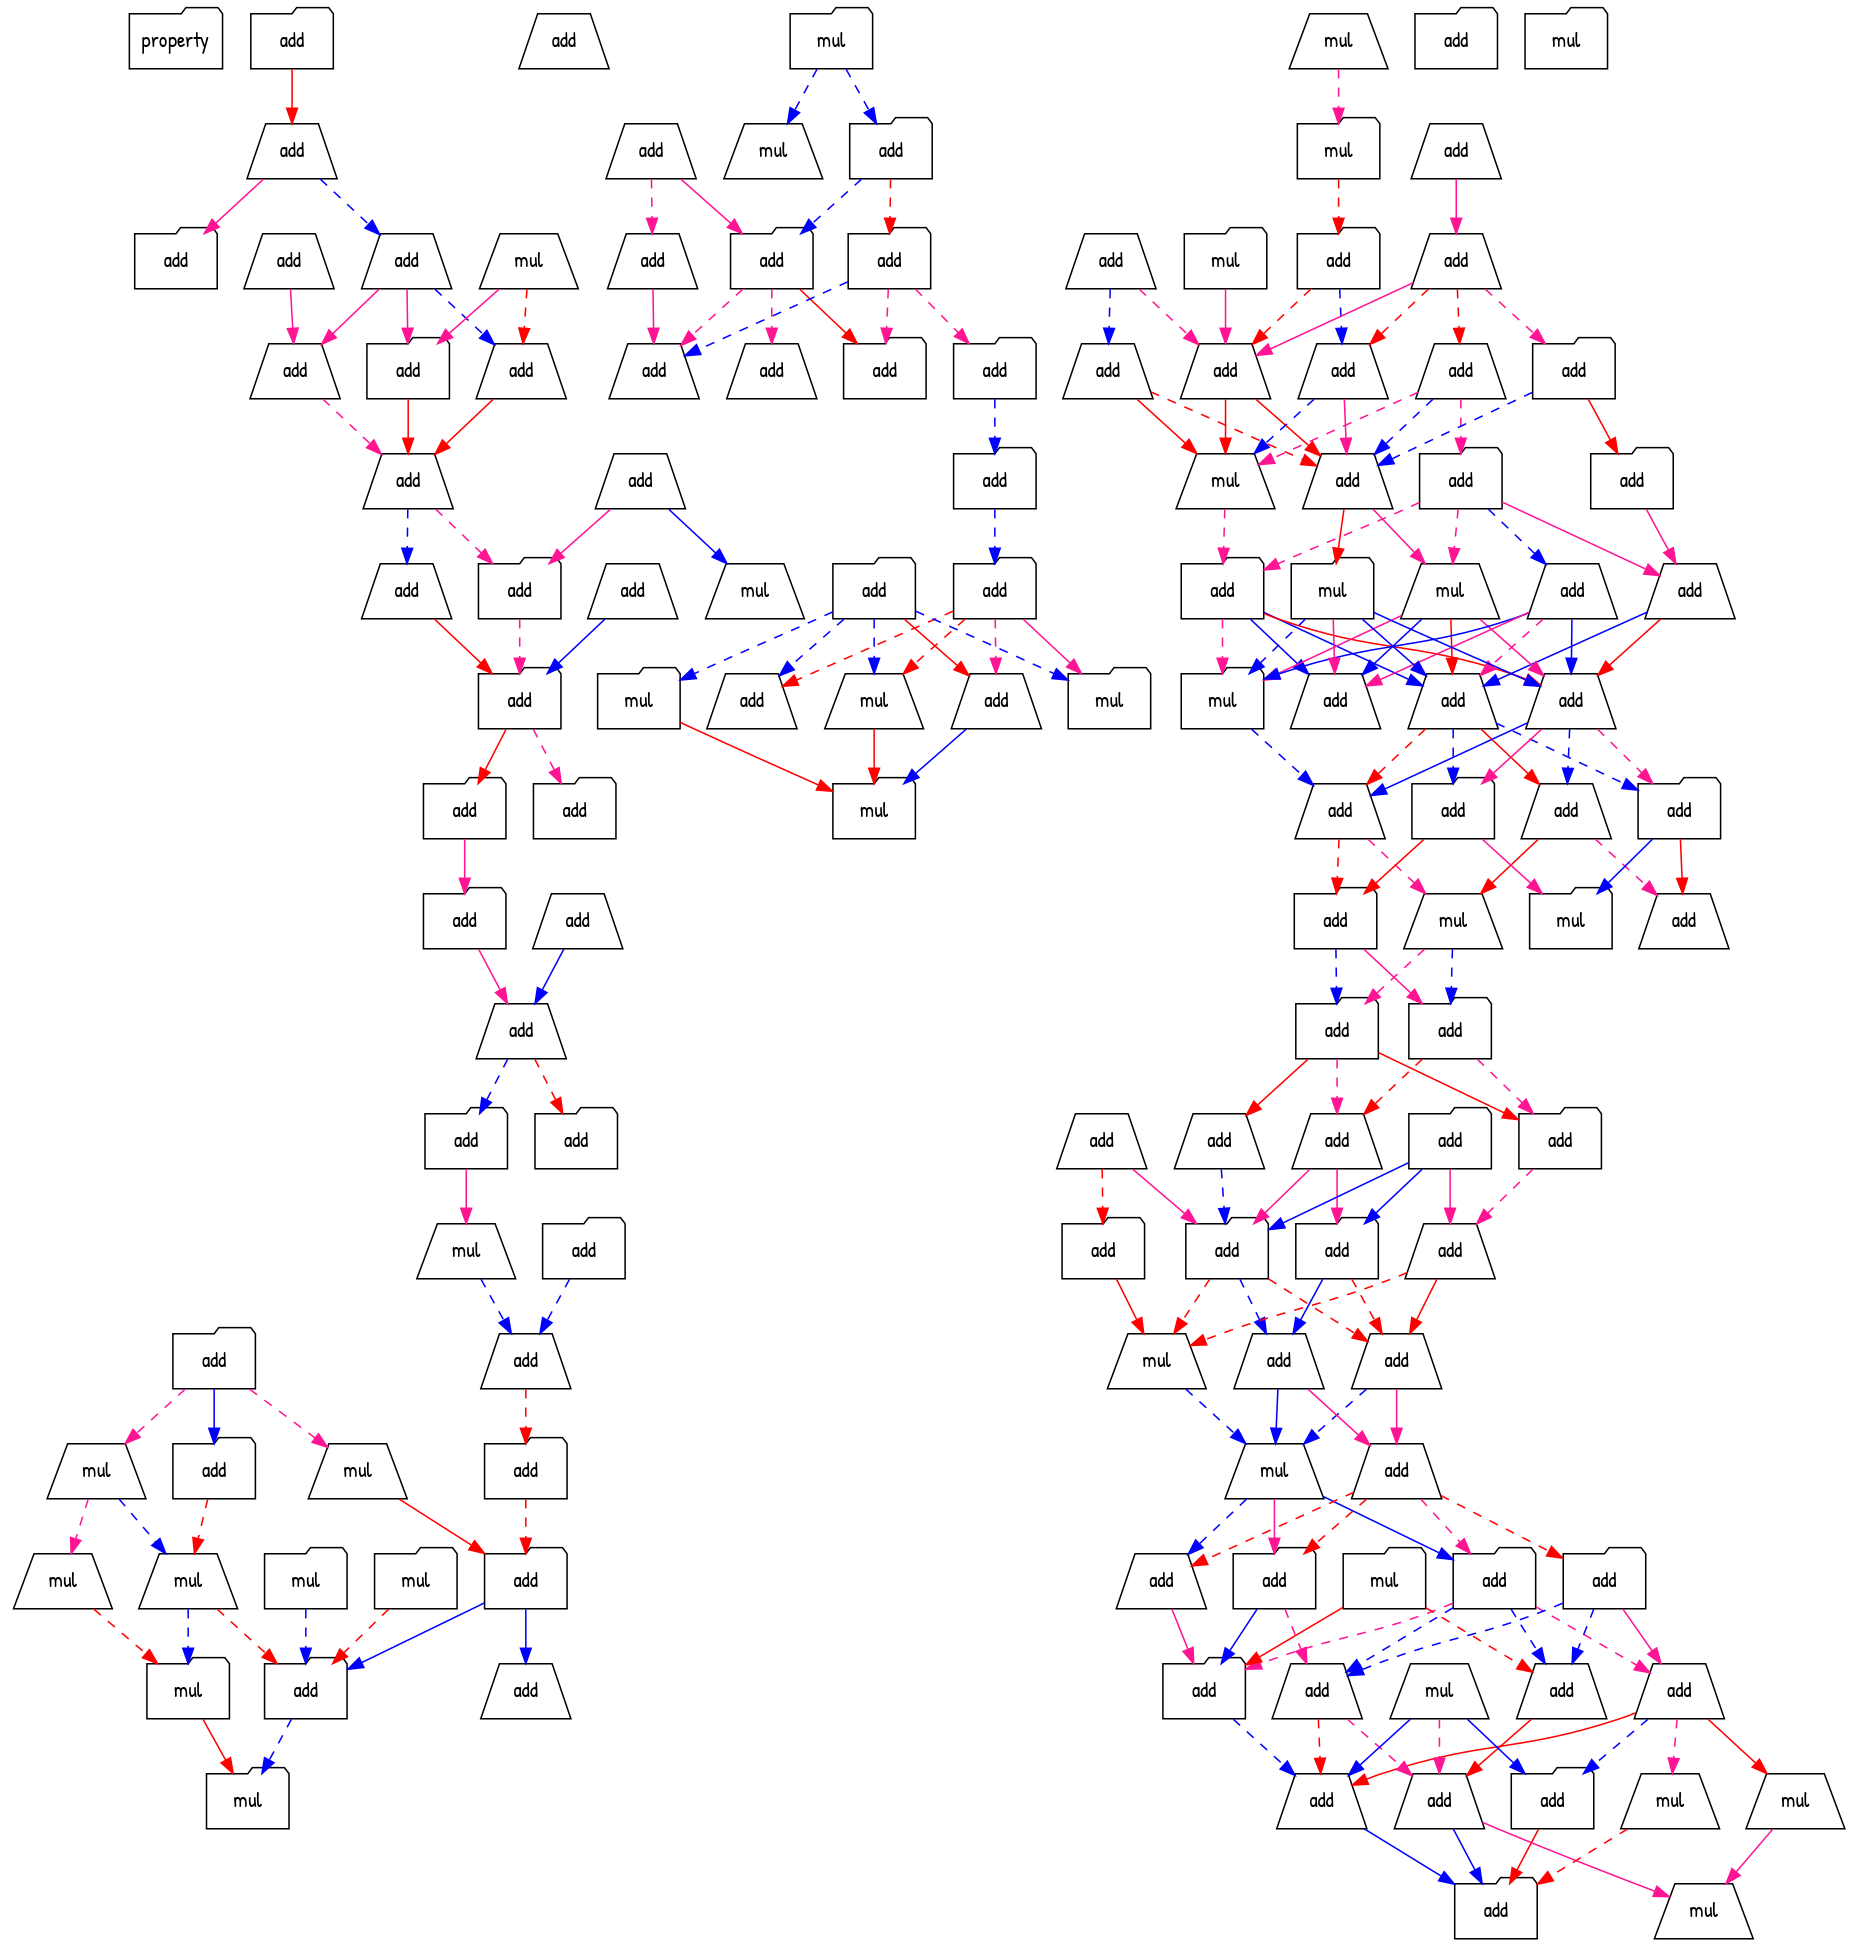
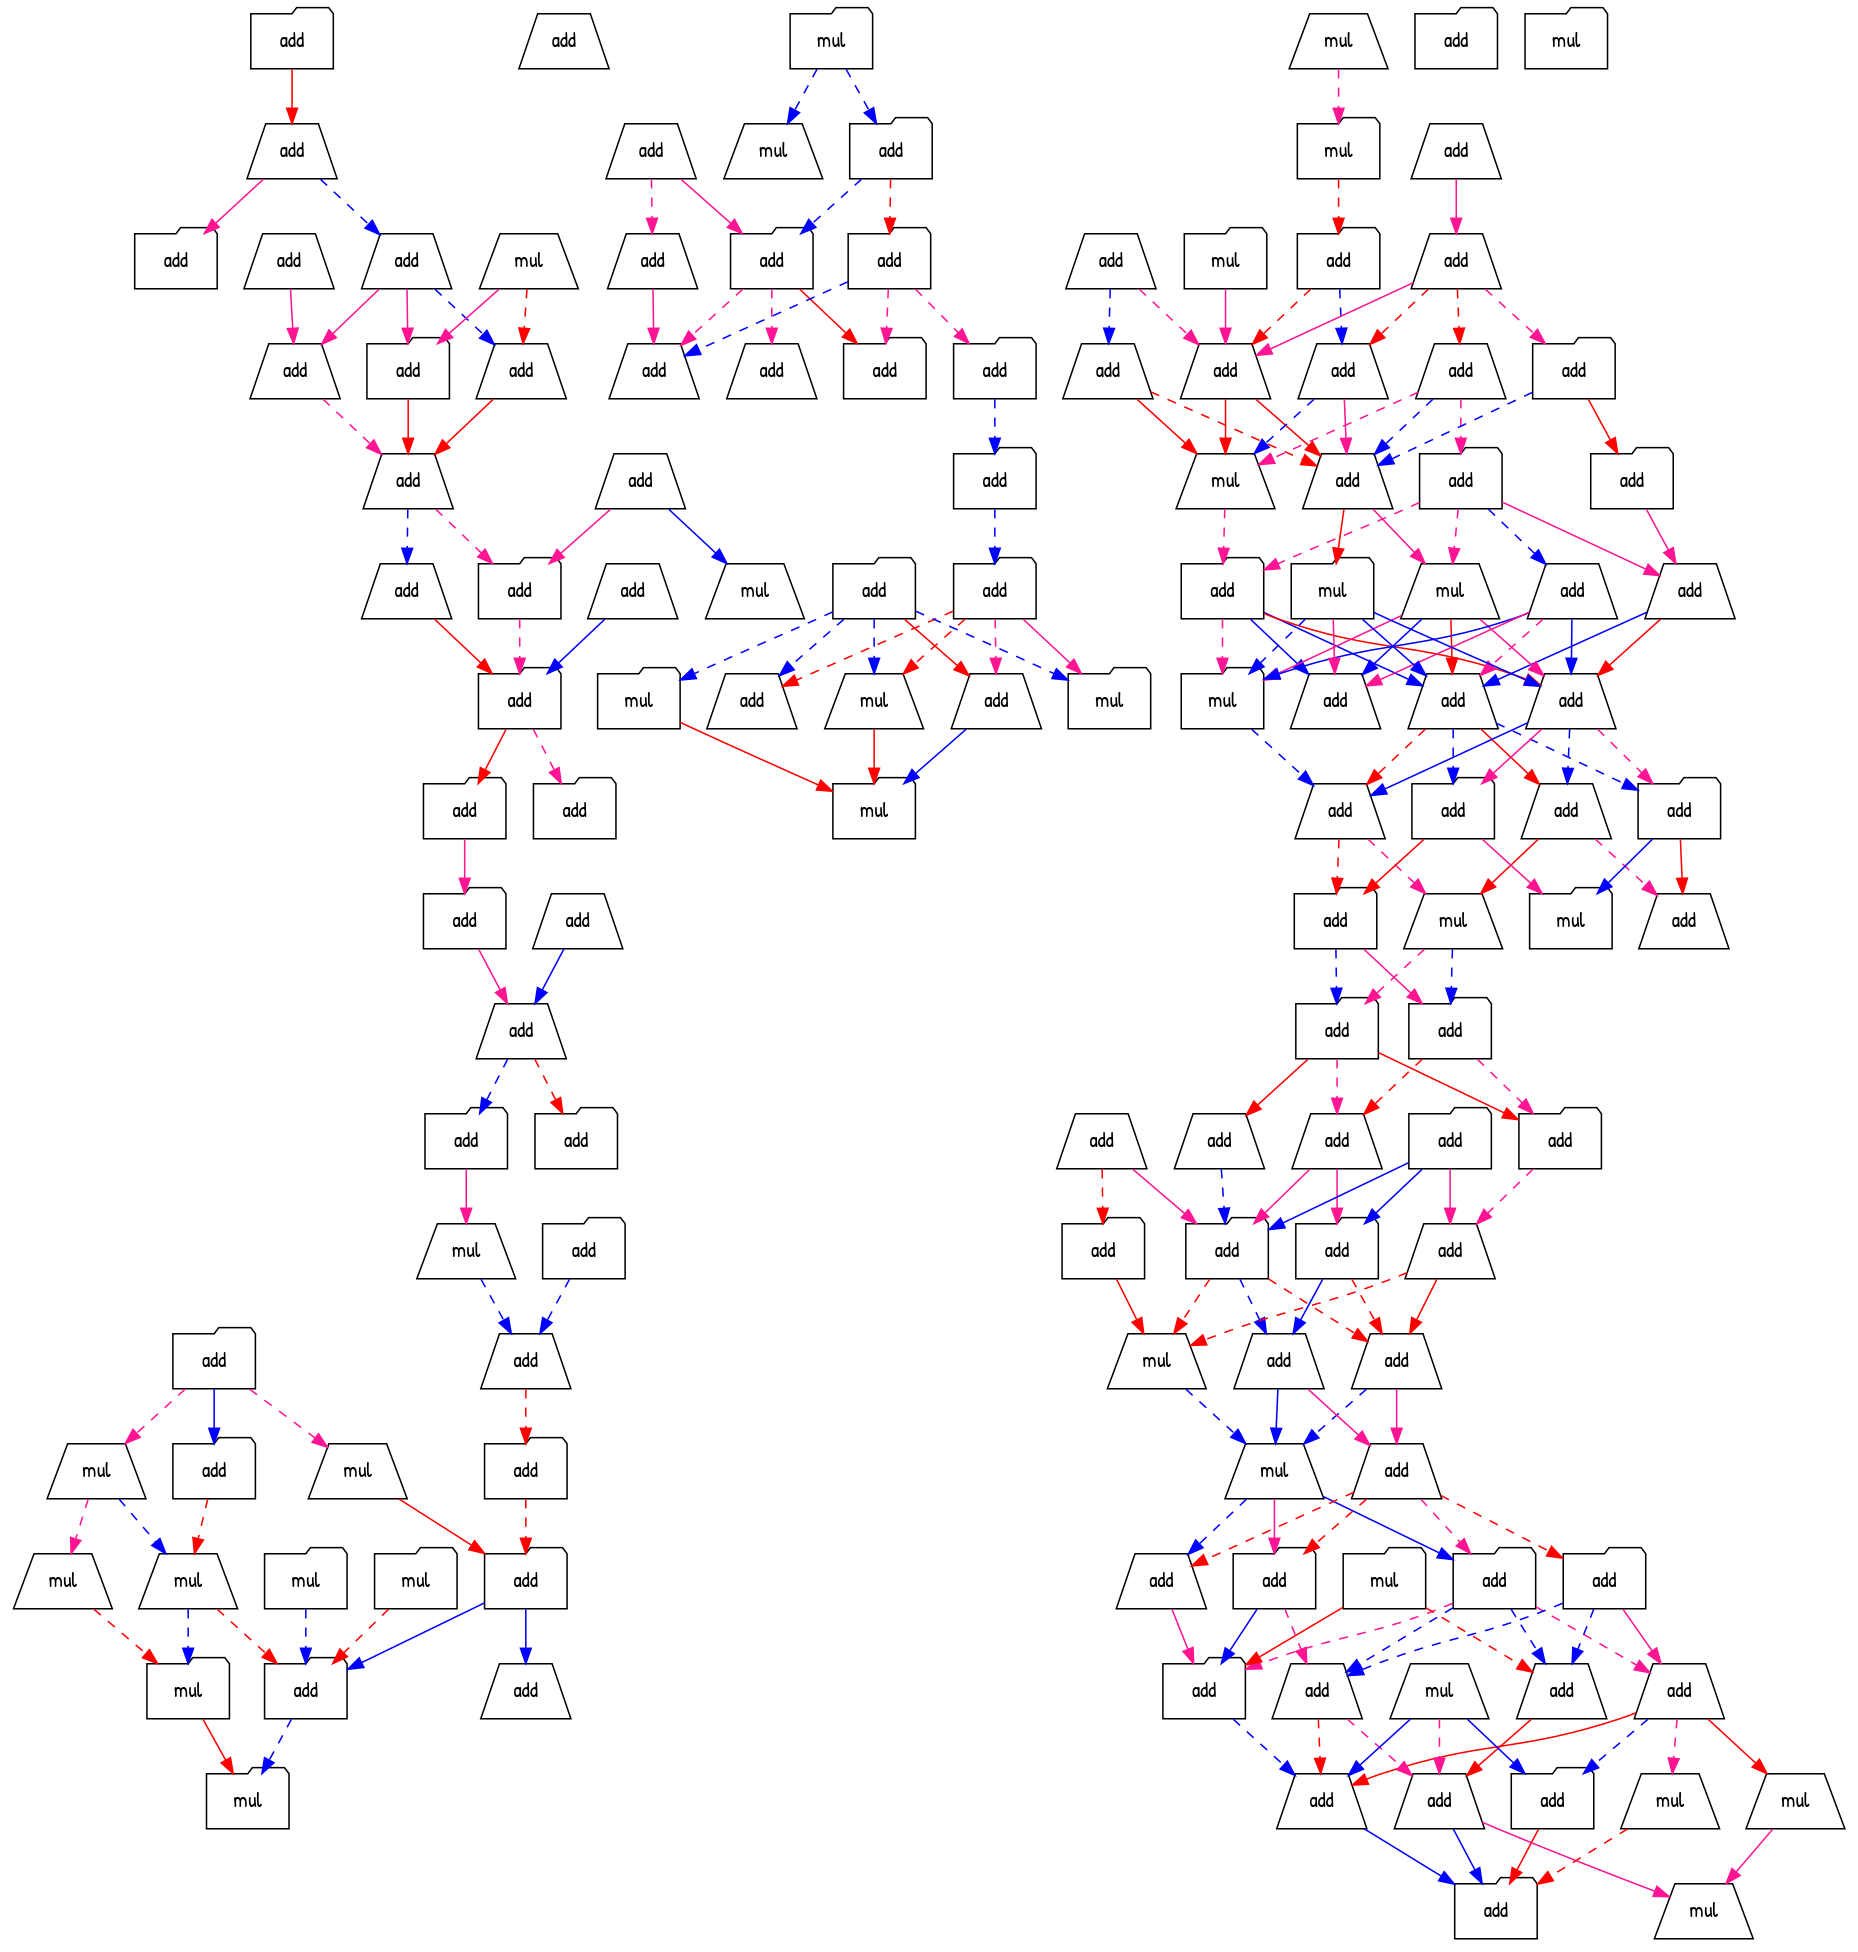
(176, 41) -> none
